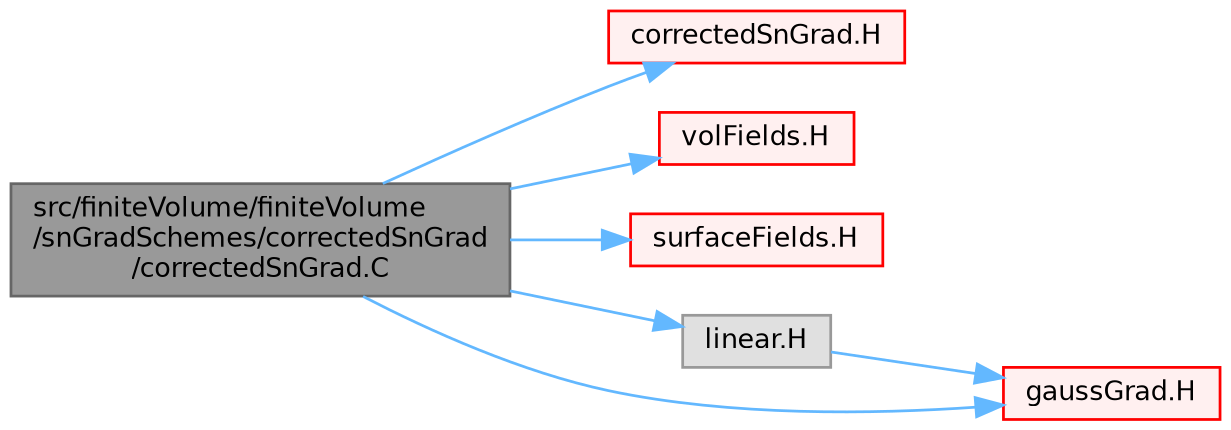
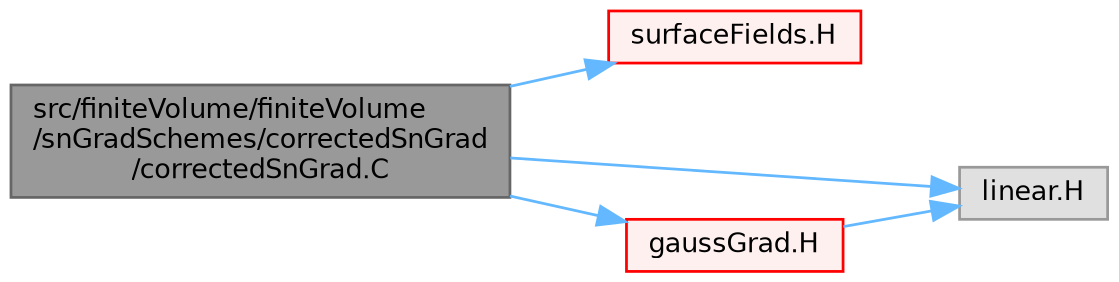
(757, 37) -> none
(757, 138) -> none
(903, 363) -> (888, 219)
